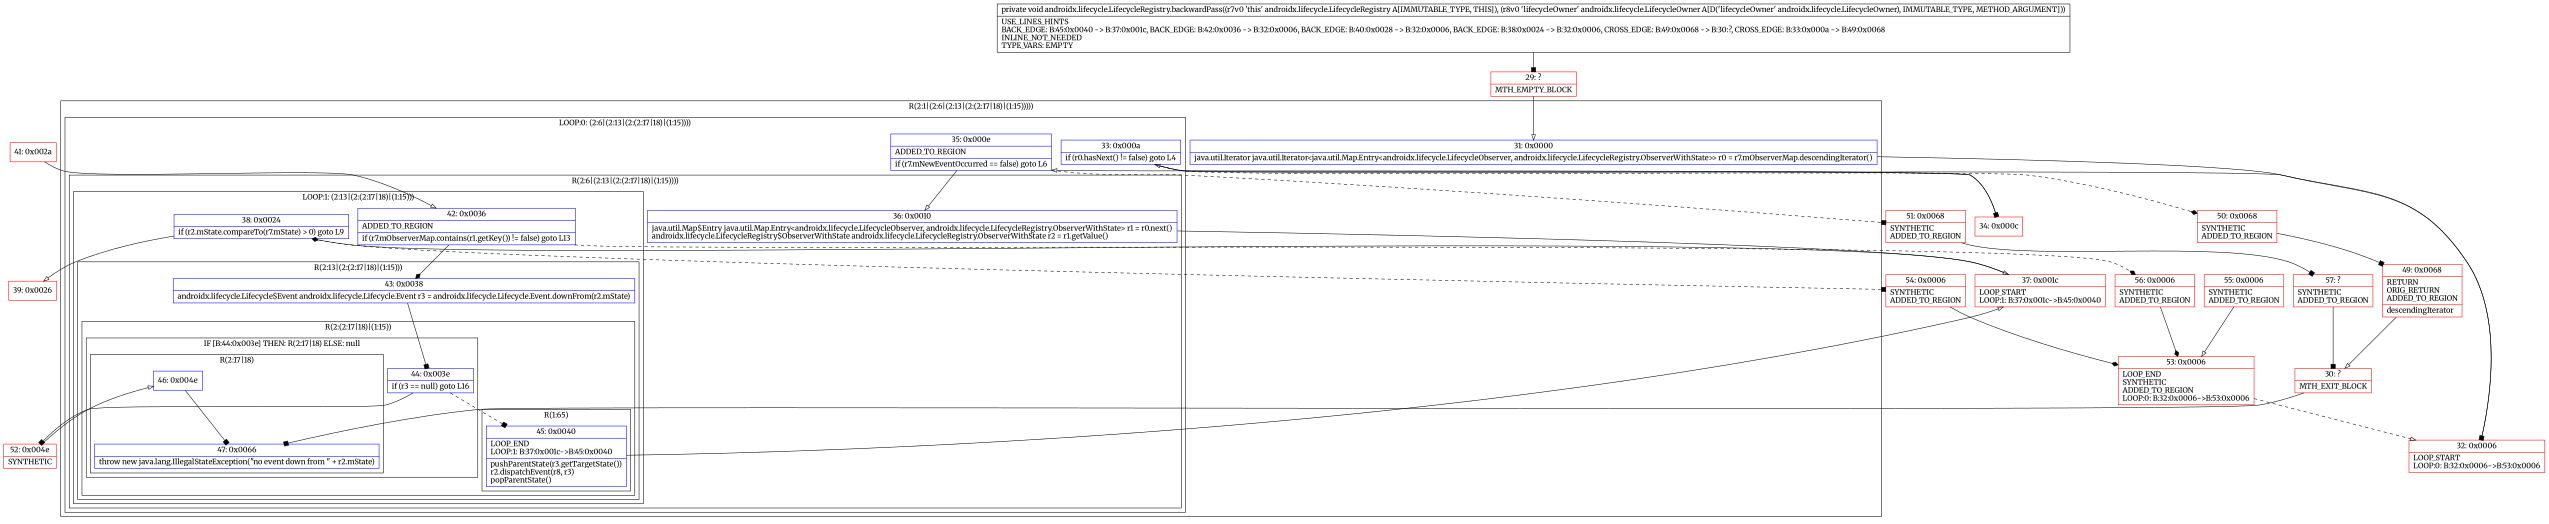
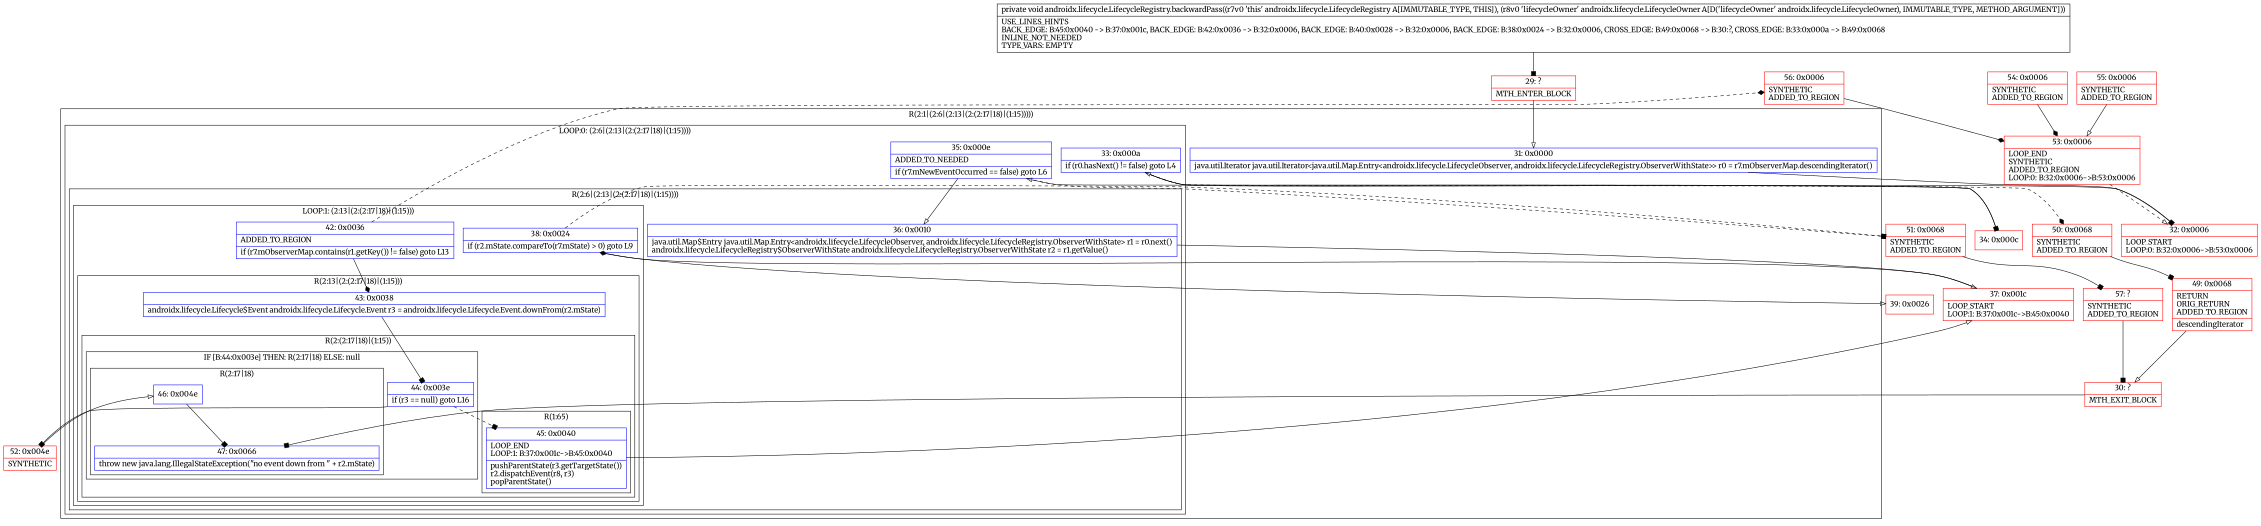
(1534, 90) -> (1534, 94)
(33, 152) -> none
(931, 152) -> (932, 160)
(1096, 272) -> (1318, 193)
